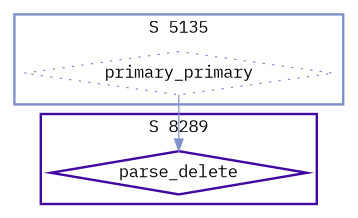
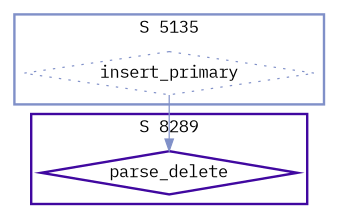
(179, 73) -> (169, 73)
